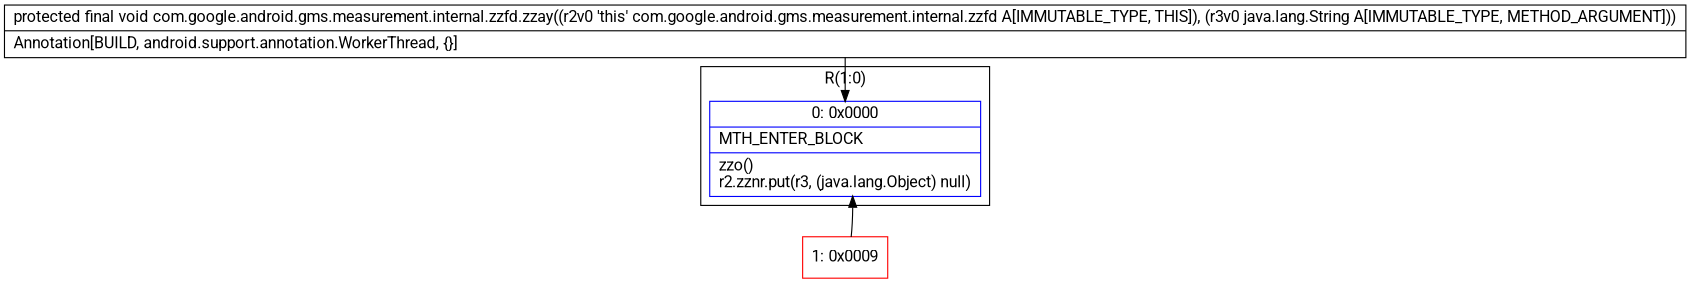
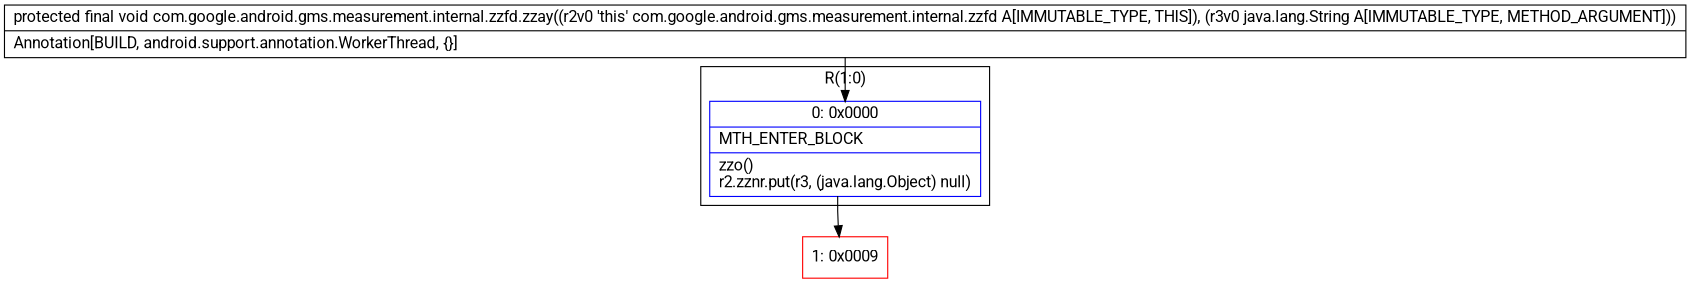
(852, 222) -> (838, 212)
